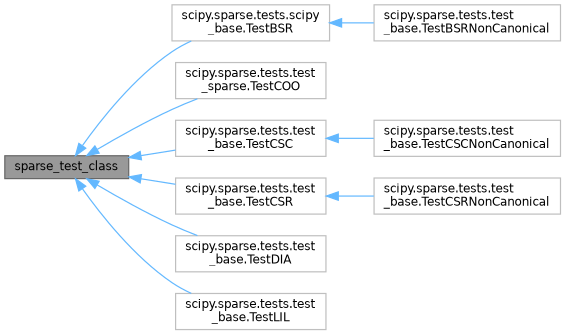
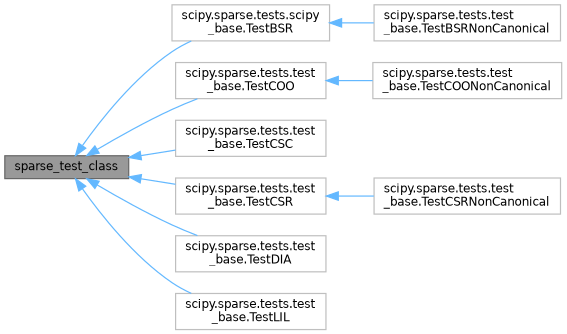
(251, 81) -> (251, 81)
none -> (467, 81)
(467, 138) -> none
